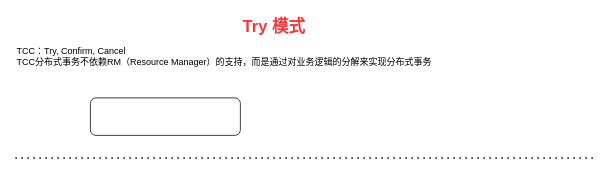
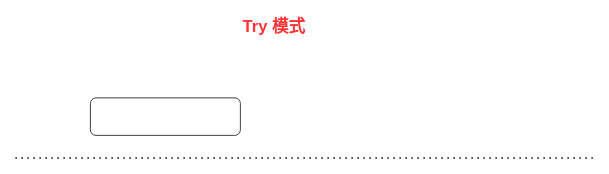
(229, 57) -> none
